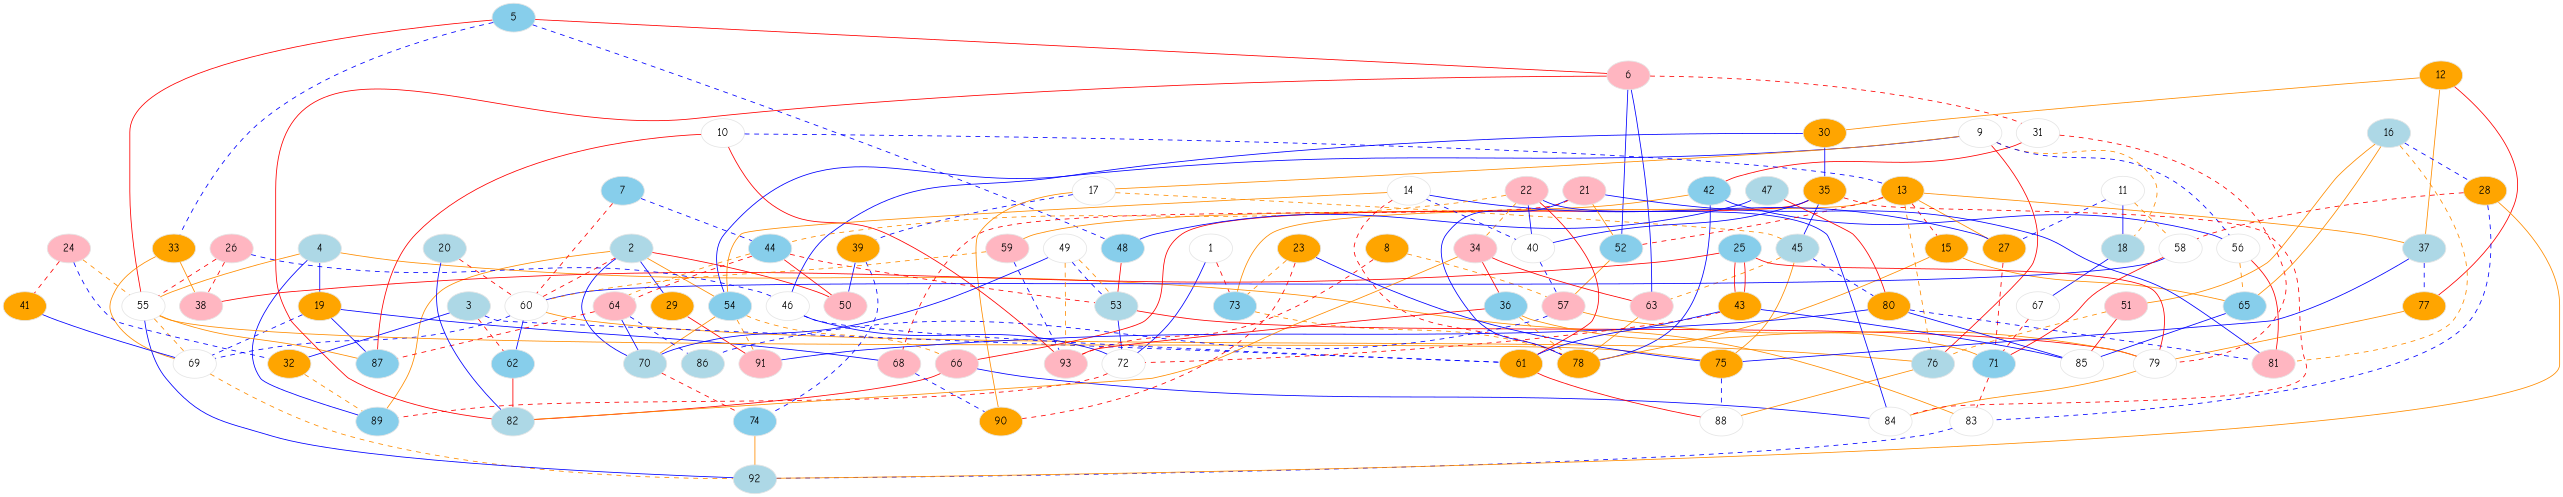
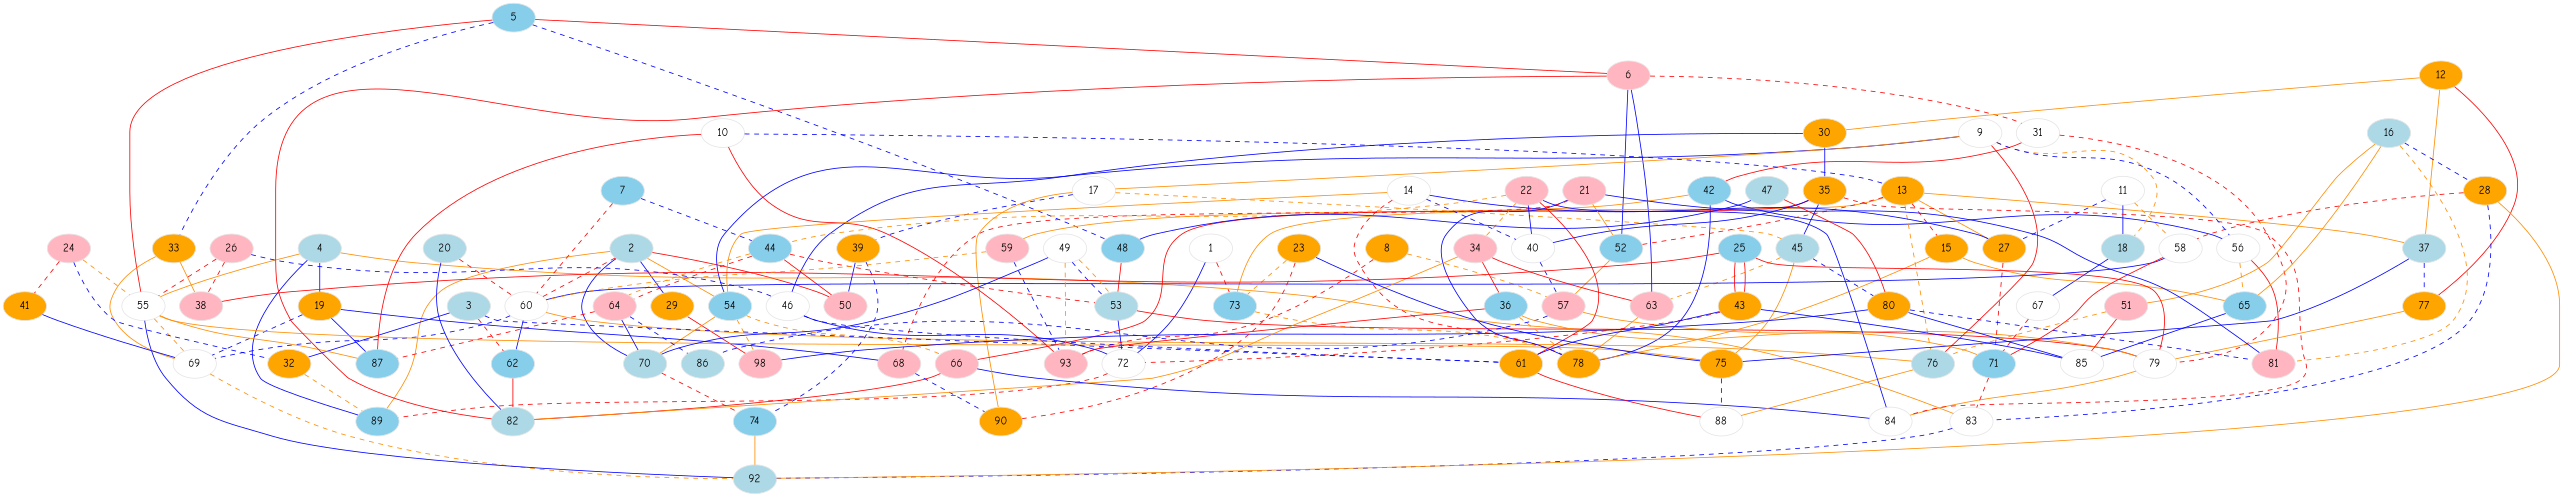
(761, 364) -> (761, 364)
